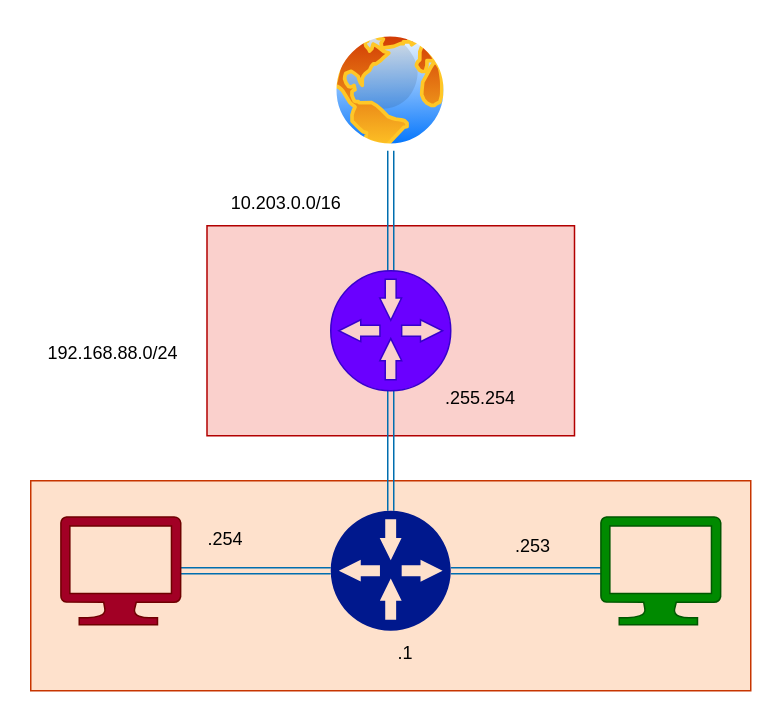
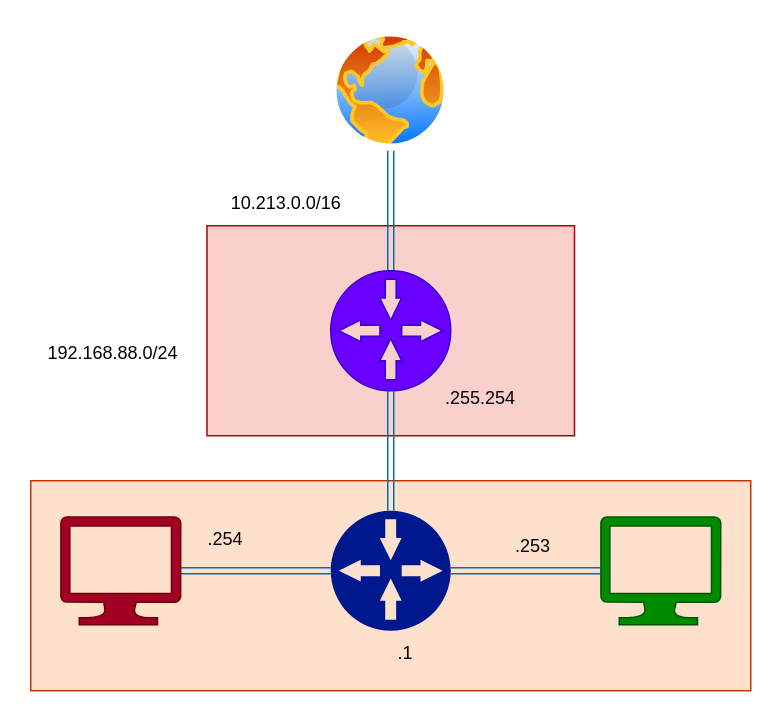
(287, 203) -> (287, 203)
